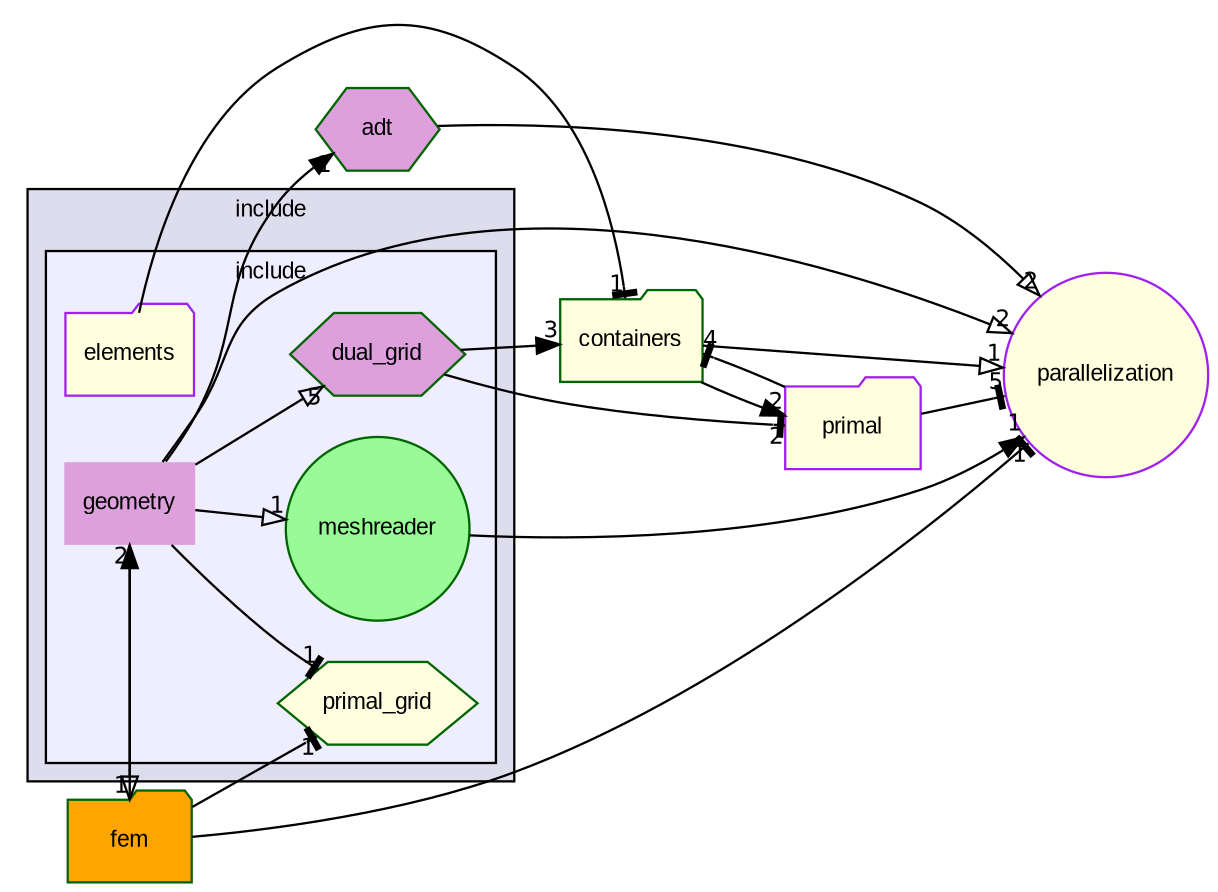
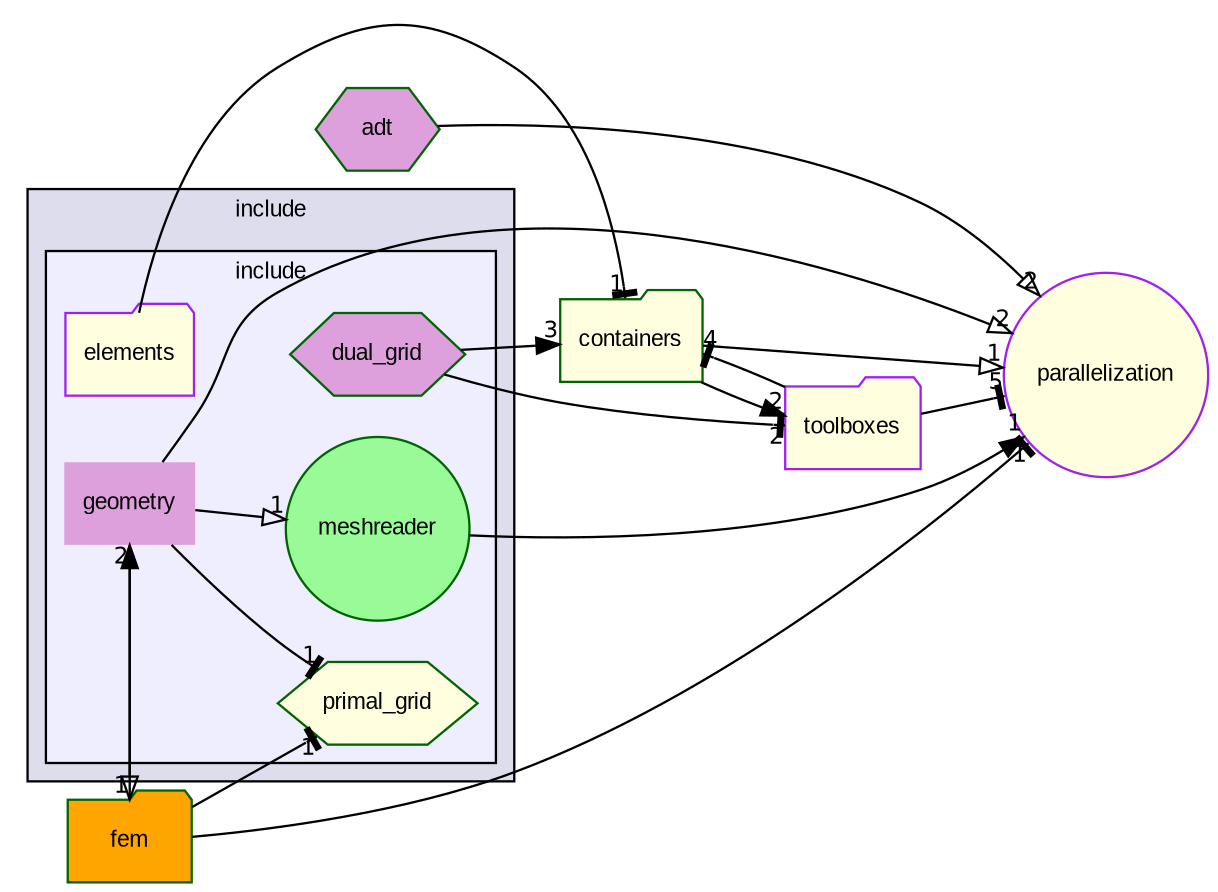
(231, 309) -> none
(853, 428) -> (853, 428)
(249, 432) -> none
